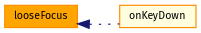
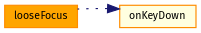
(104, 24) -> (92, 9)
